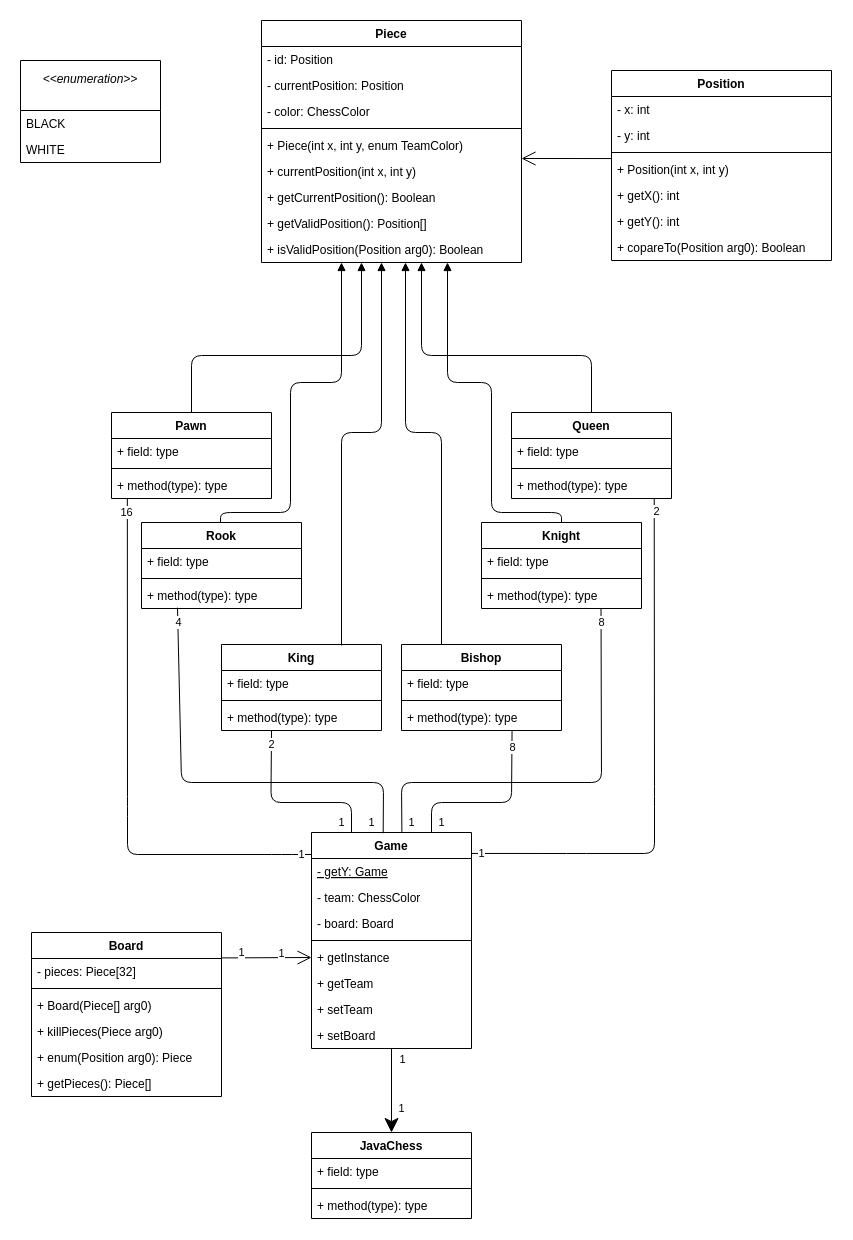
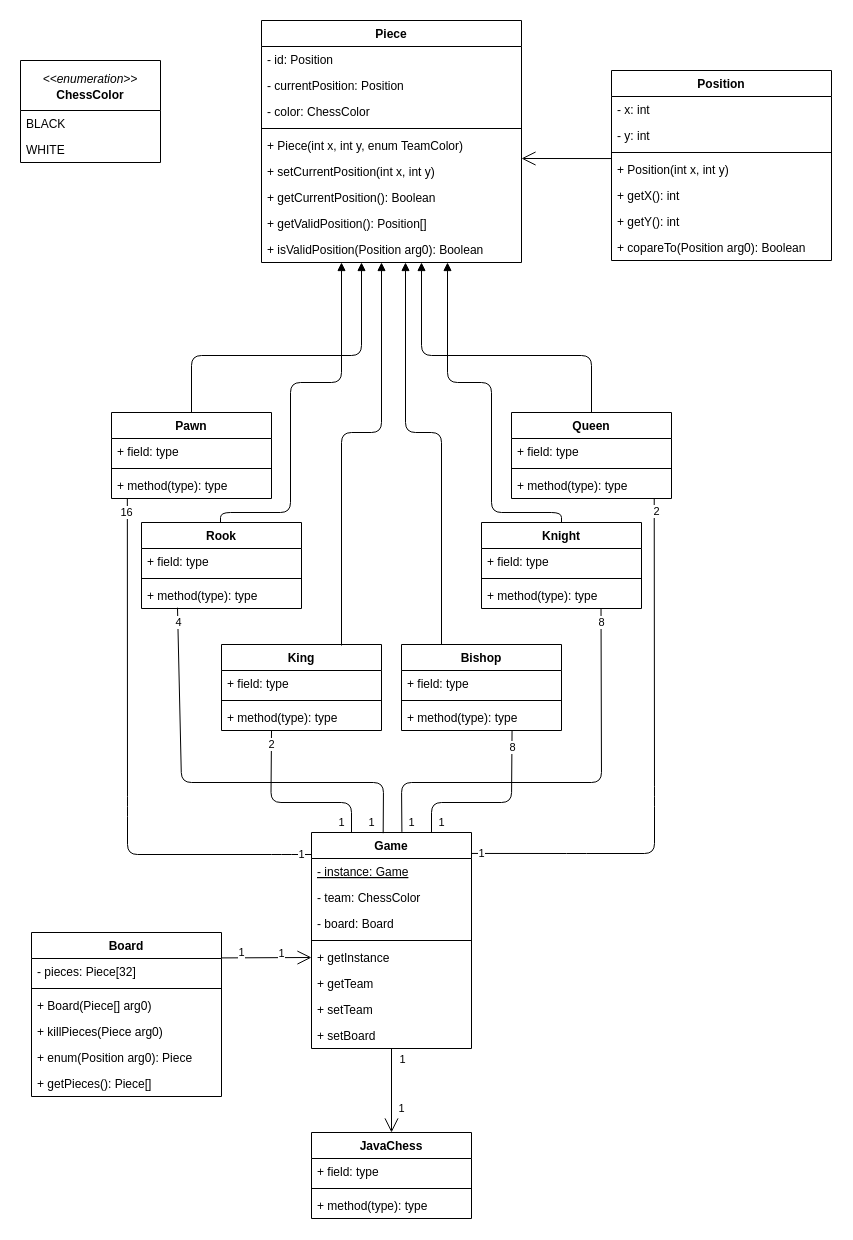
none -> (91, 95)
(357, 172) -> (367, 172)
(353, 872) -> (365, 872)
(392, 1120) -> (392, 1123)
